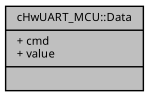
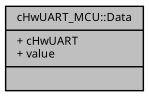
(34, 41) -> (48, 41)
